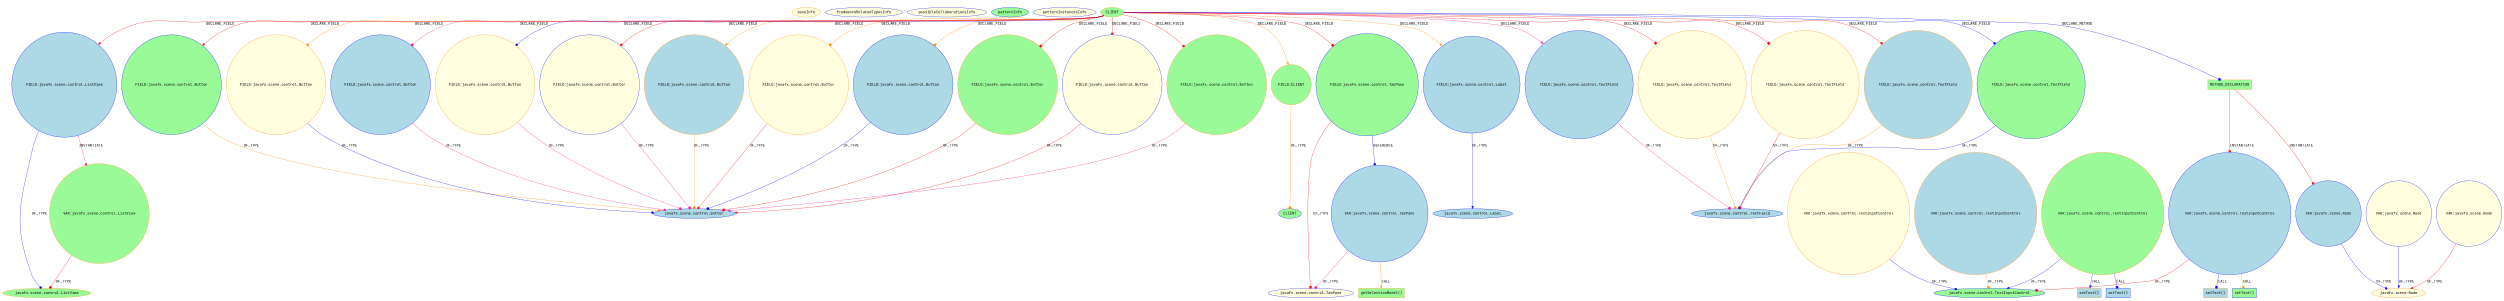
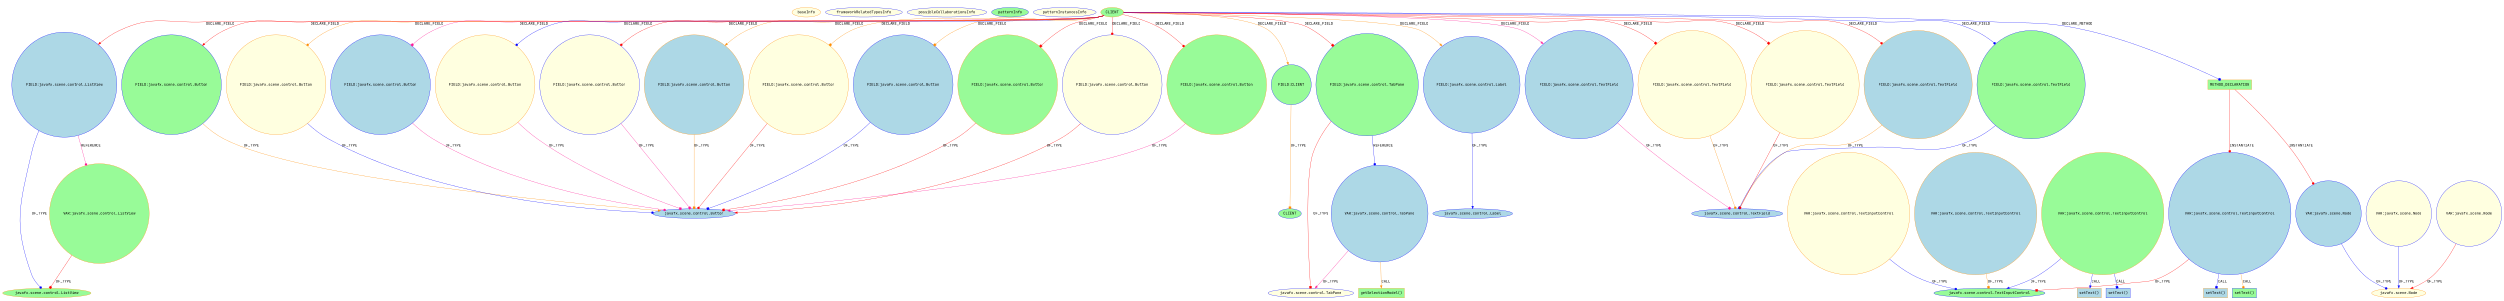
(1291, 85) -> (1291, 85)
(91, 146) -> (91, 146)
(1333, 269) -> (1333, 269)
